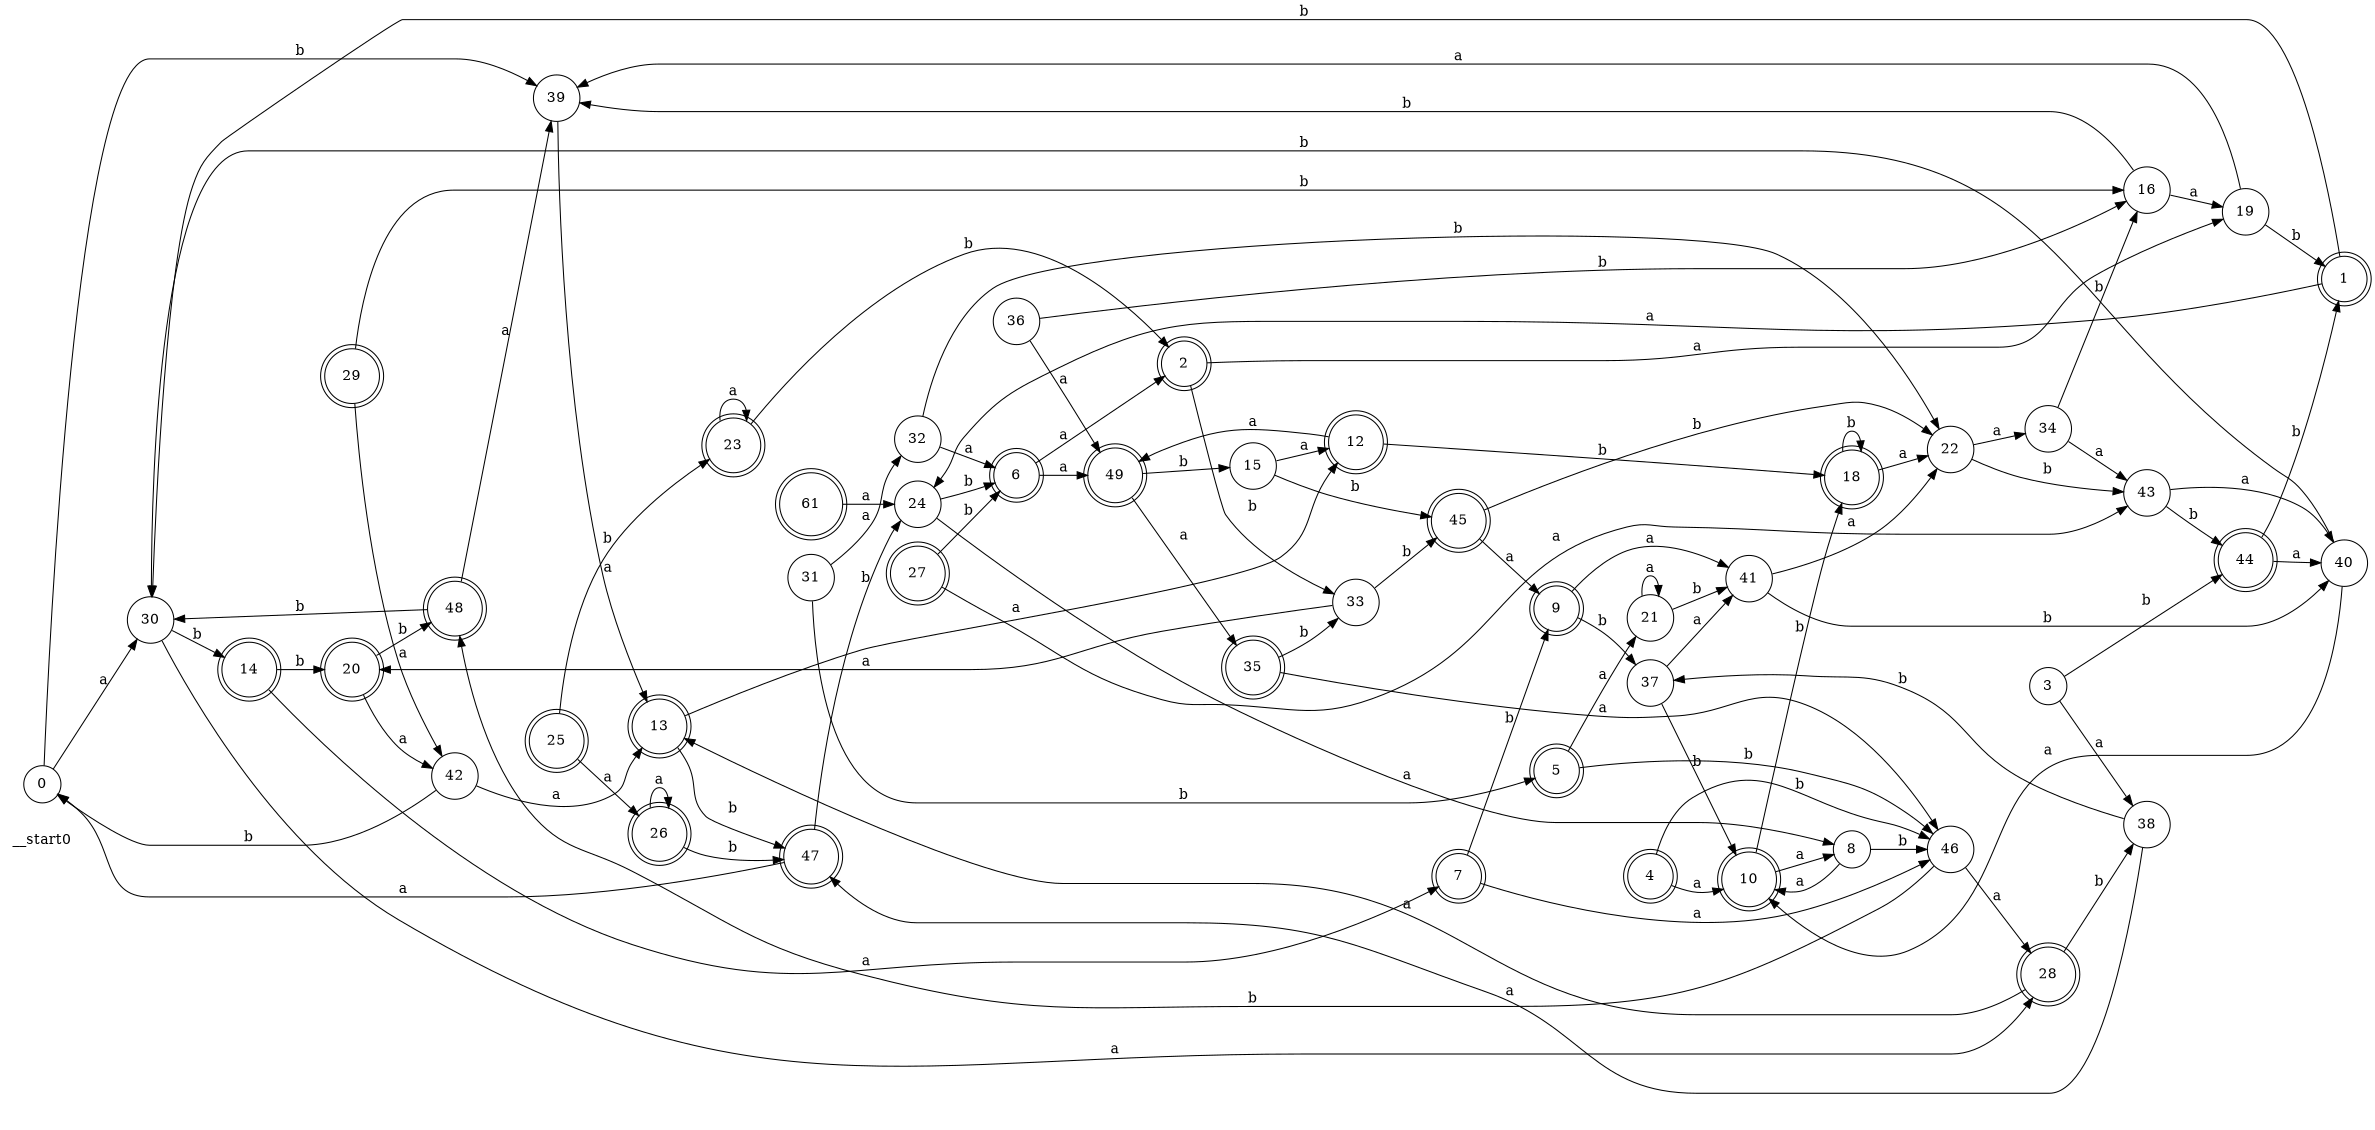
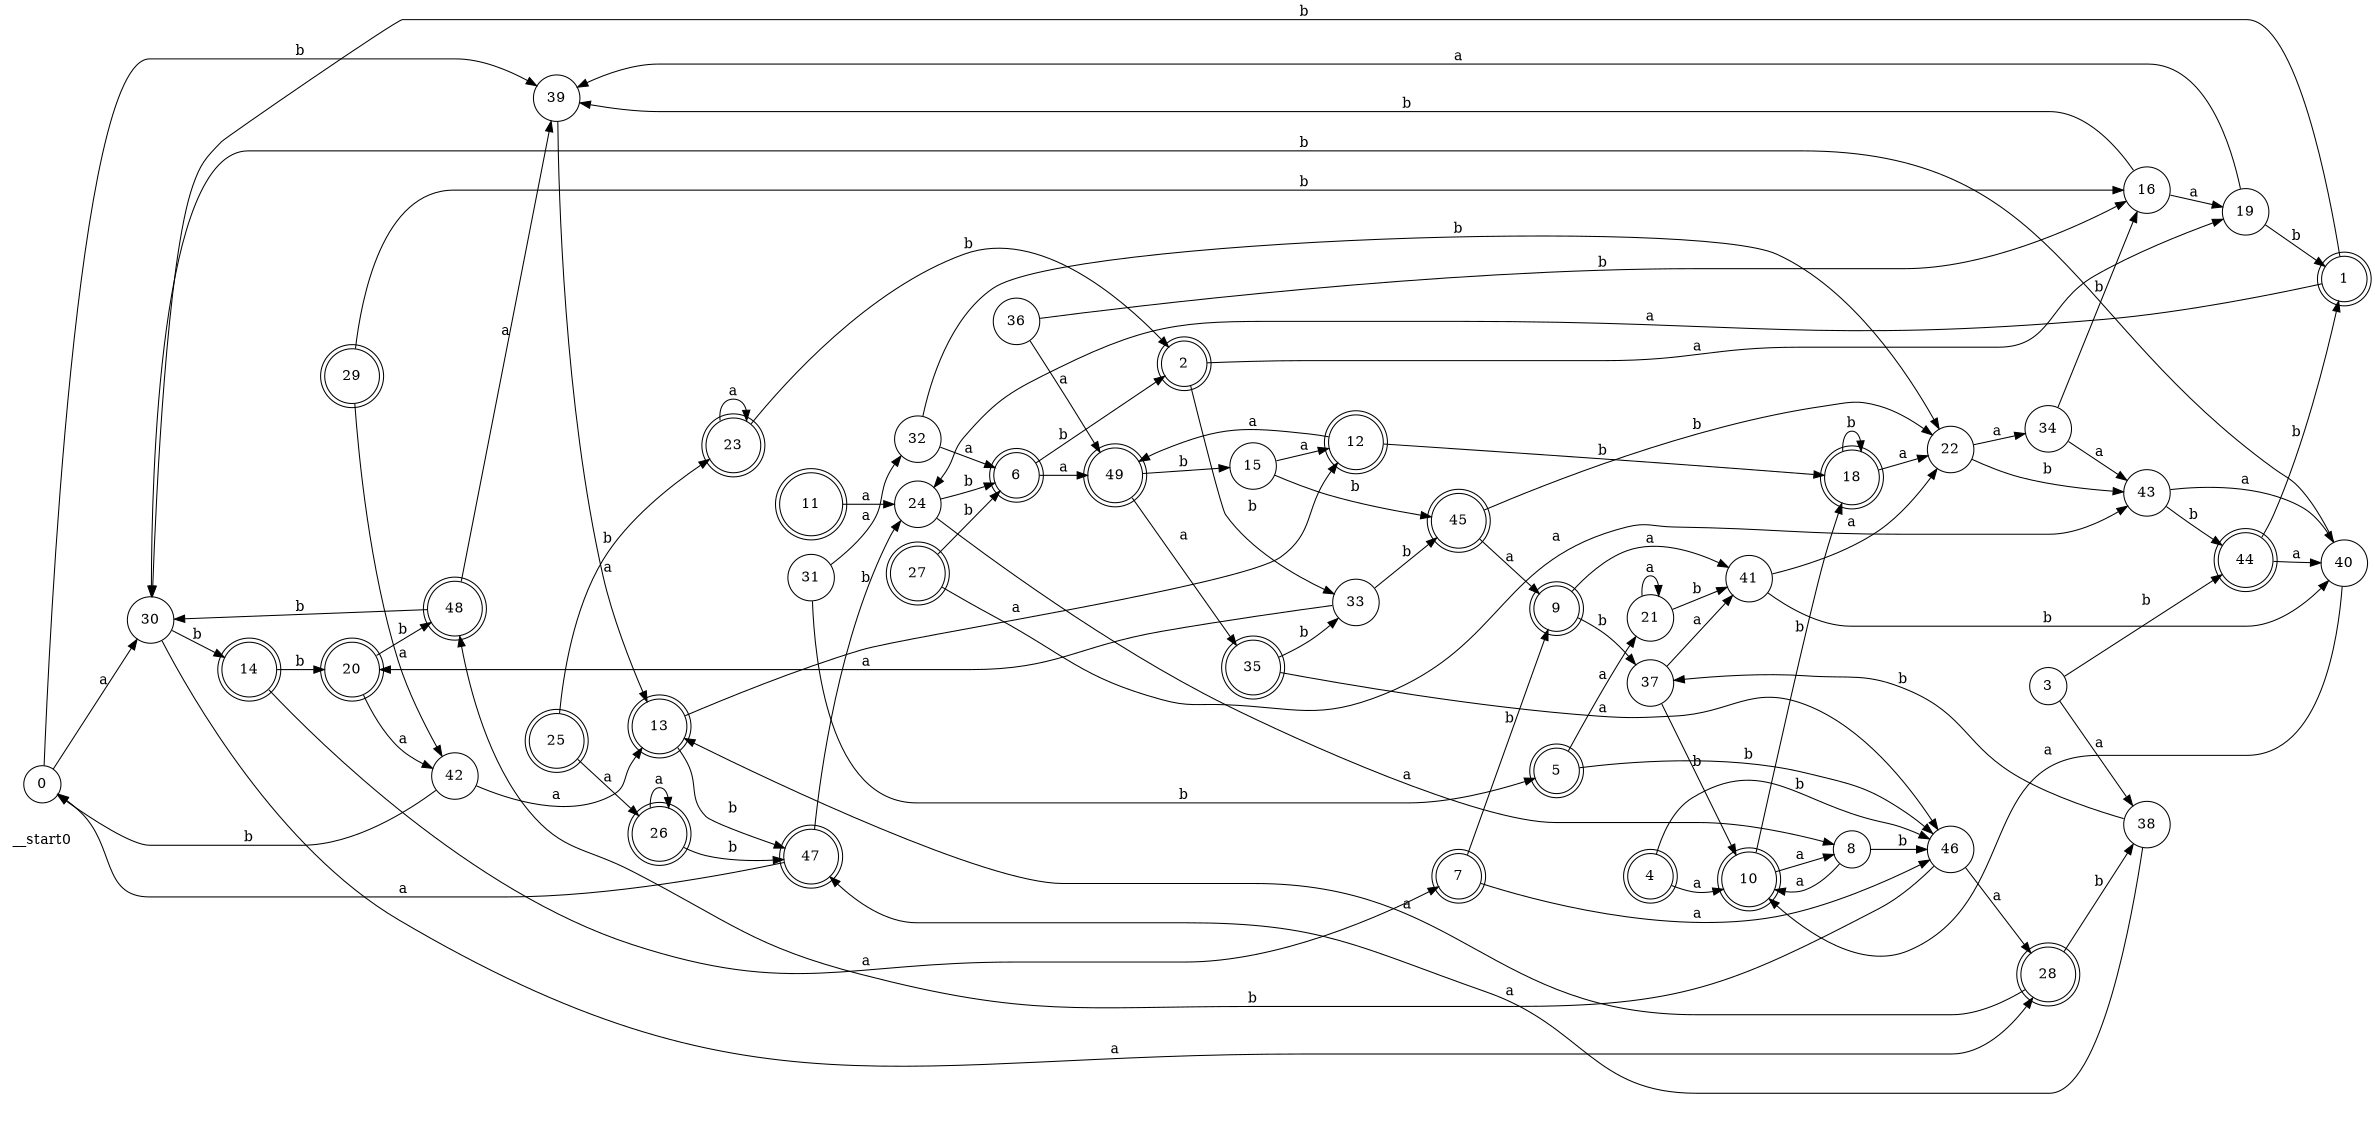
(1064, 436) -> (1064, 436)
(811, 504) -> (811, 504)
